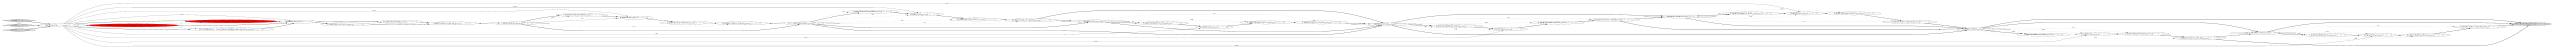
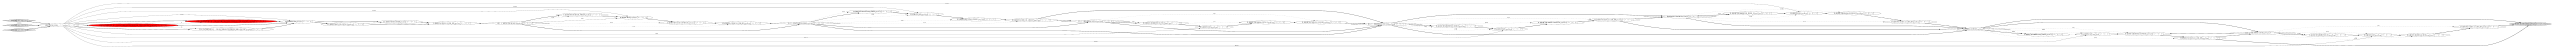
(1183, 20) -> (1214, 23)
none -> (603, 23)
(2389, 23) -> (2203, 33)
